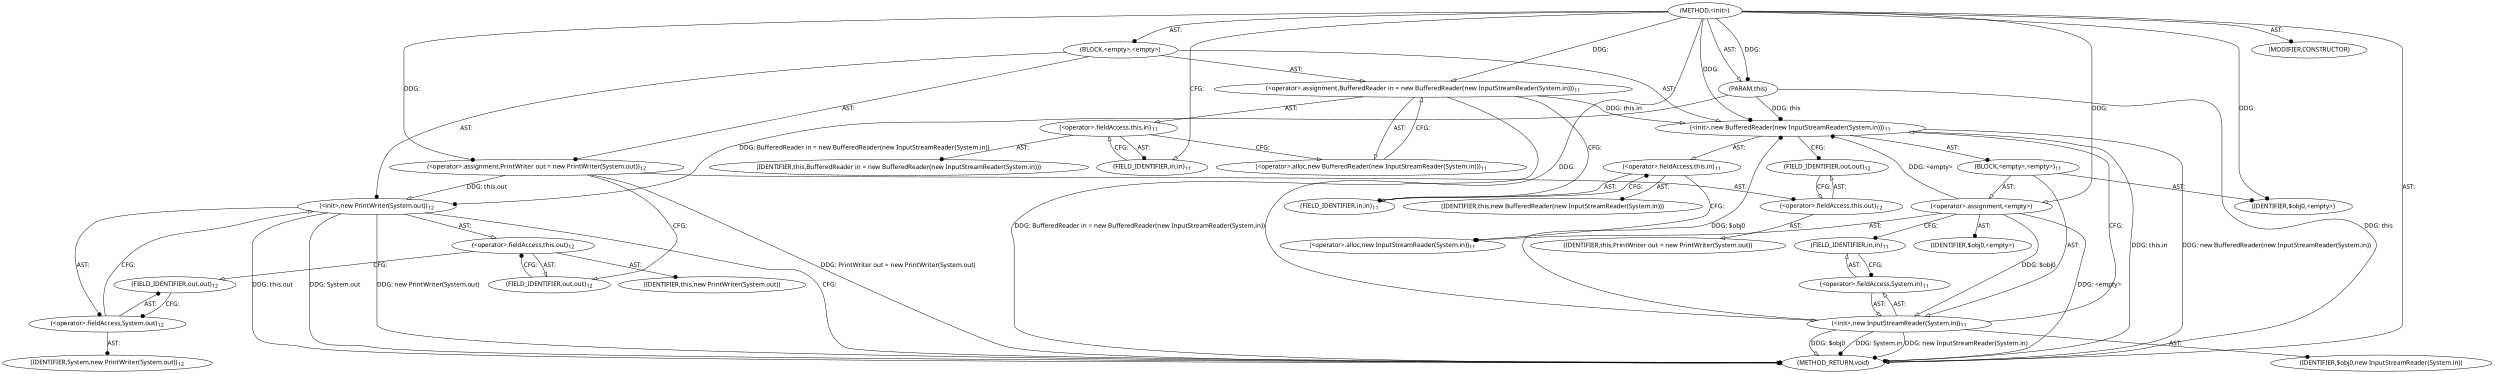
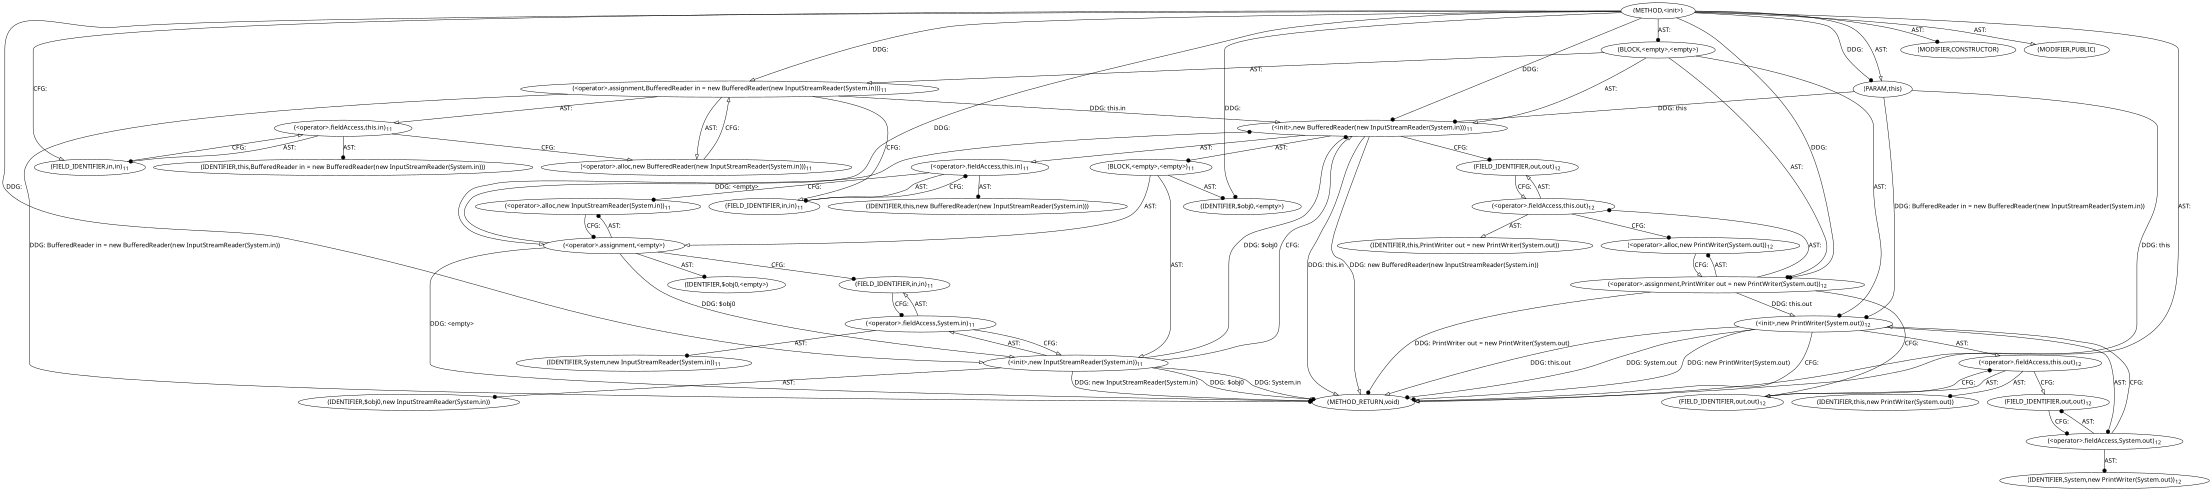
none -> (2067, 50)
none -> (585, 226)
none -> (1700, 246)
(1880, 304) -> (1051, 344)
none -> (634, 363)
